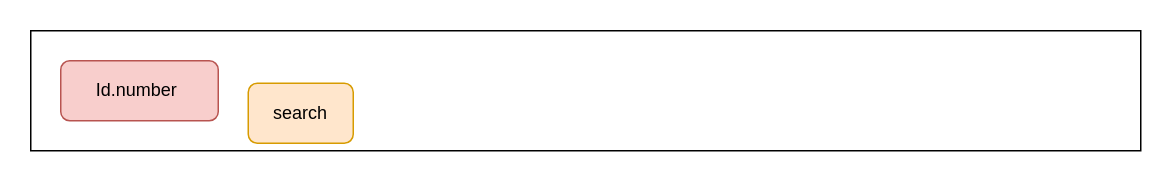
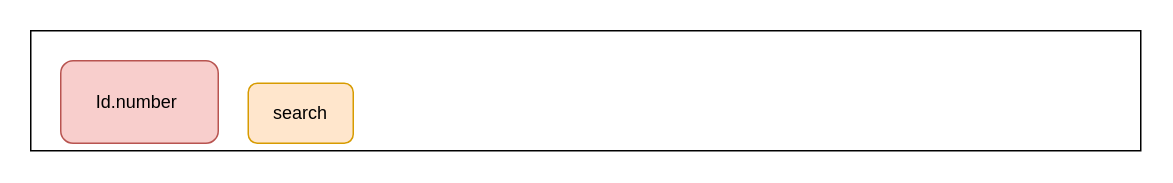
(140, 91) -> (140, 102)
